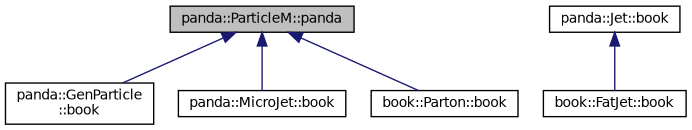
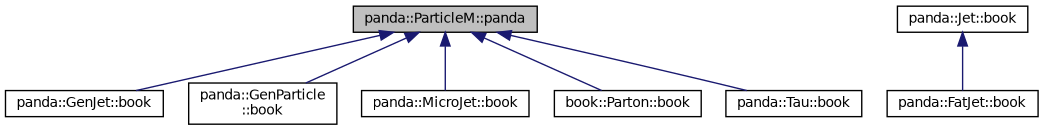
none -> (84, 104)
(615, 104) -> (963, 104)
none -> (794, 104)
